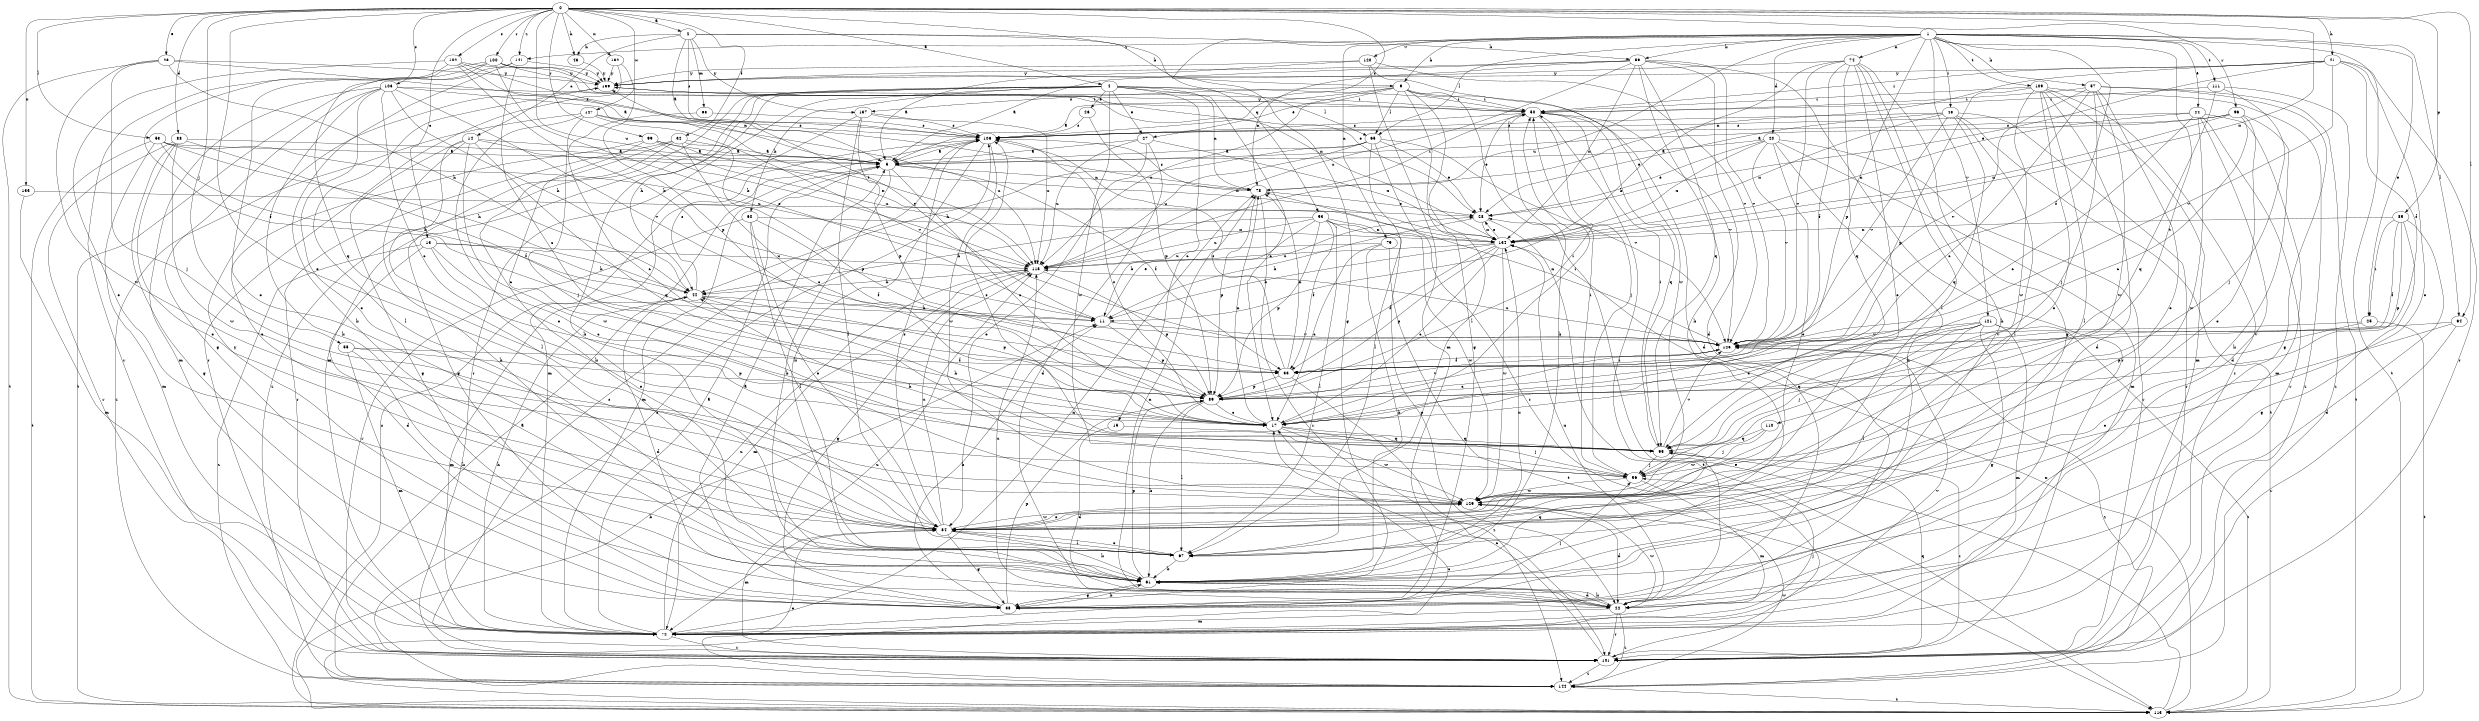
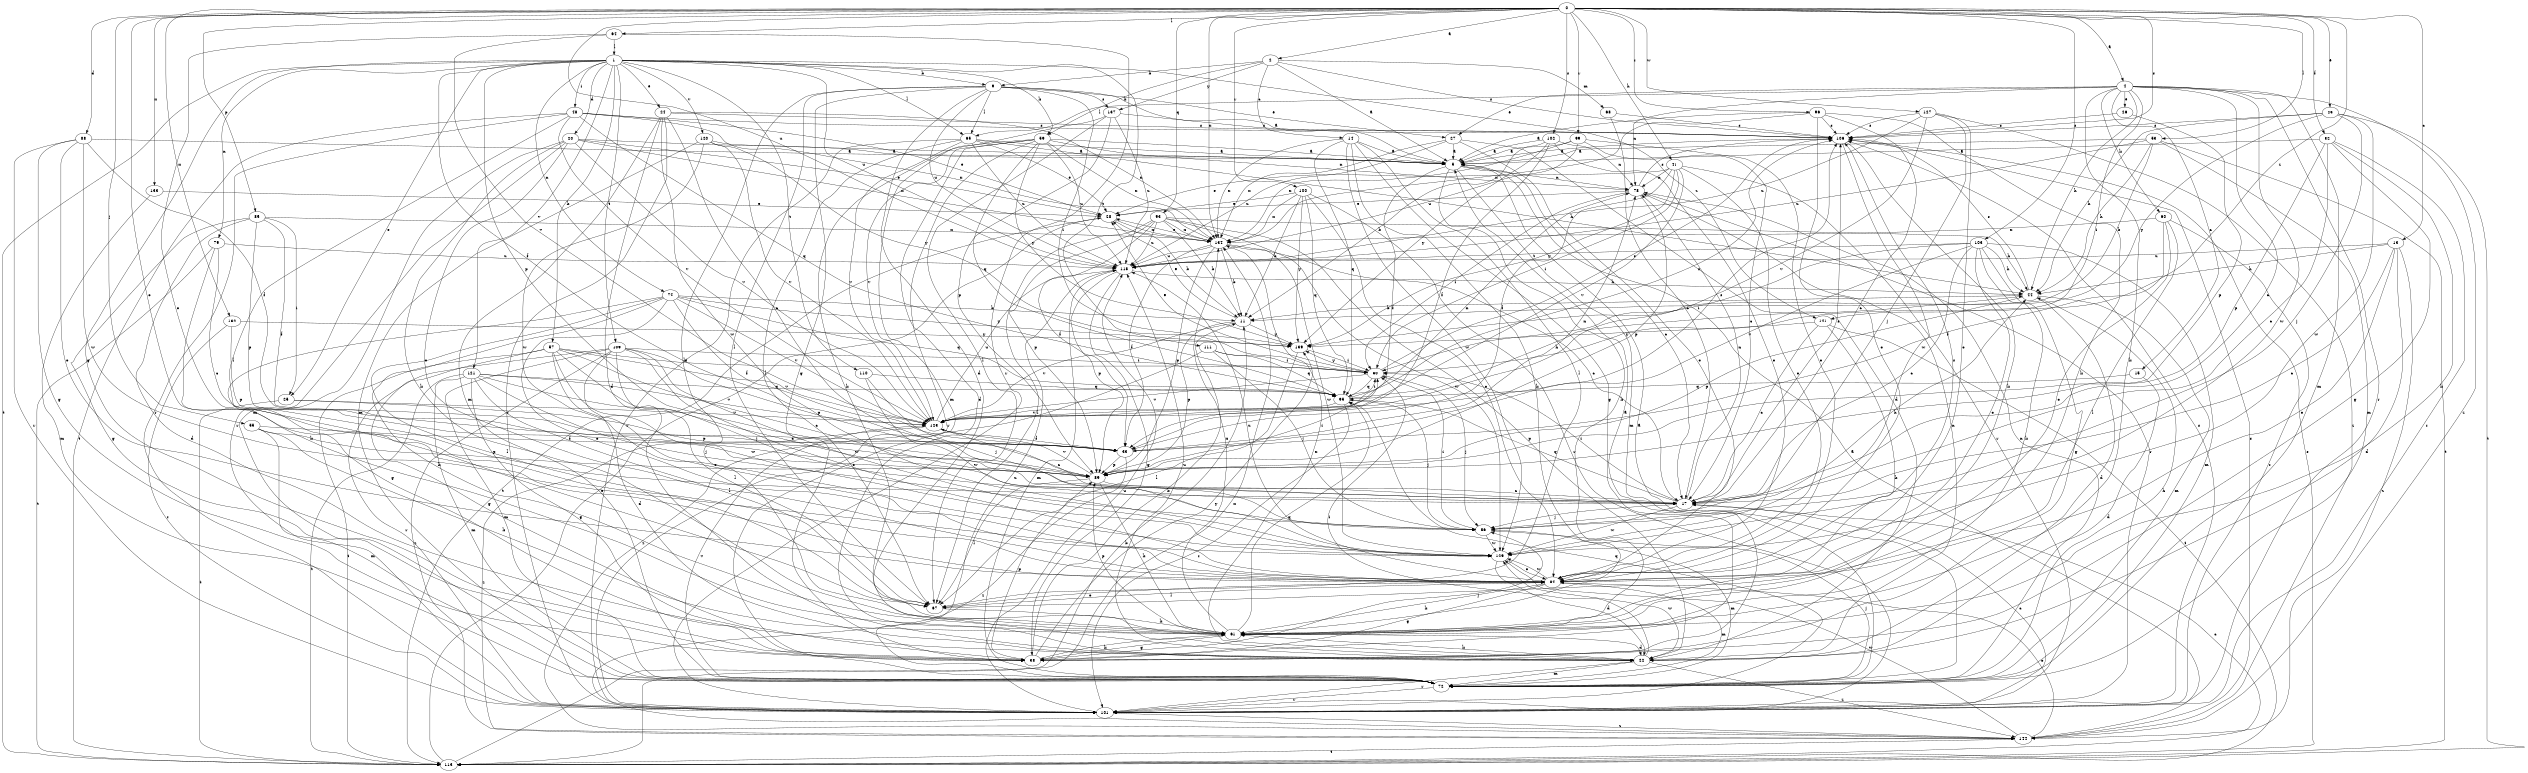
(2308, 41) -> (614, 46)
(576, 60) -> none
